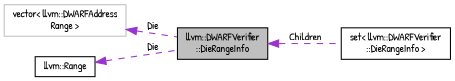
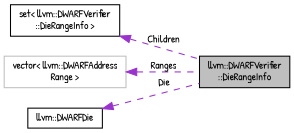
(152, 26) -> (163, 66)
(310, 44) -> (165, 49)
(65, 67) -> (65, 118)
